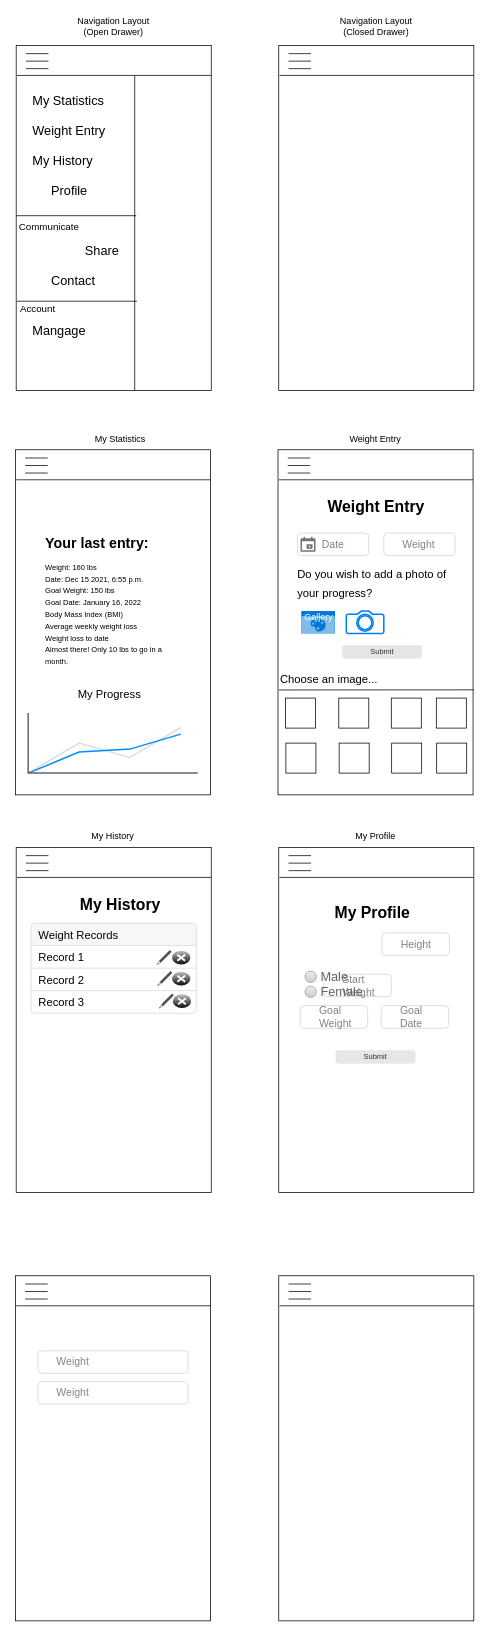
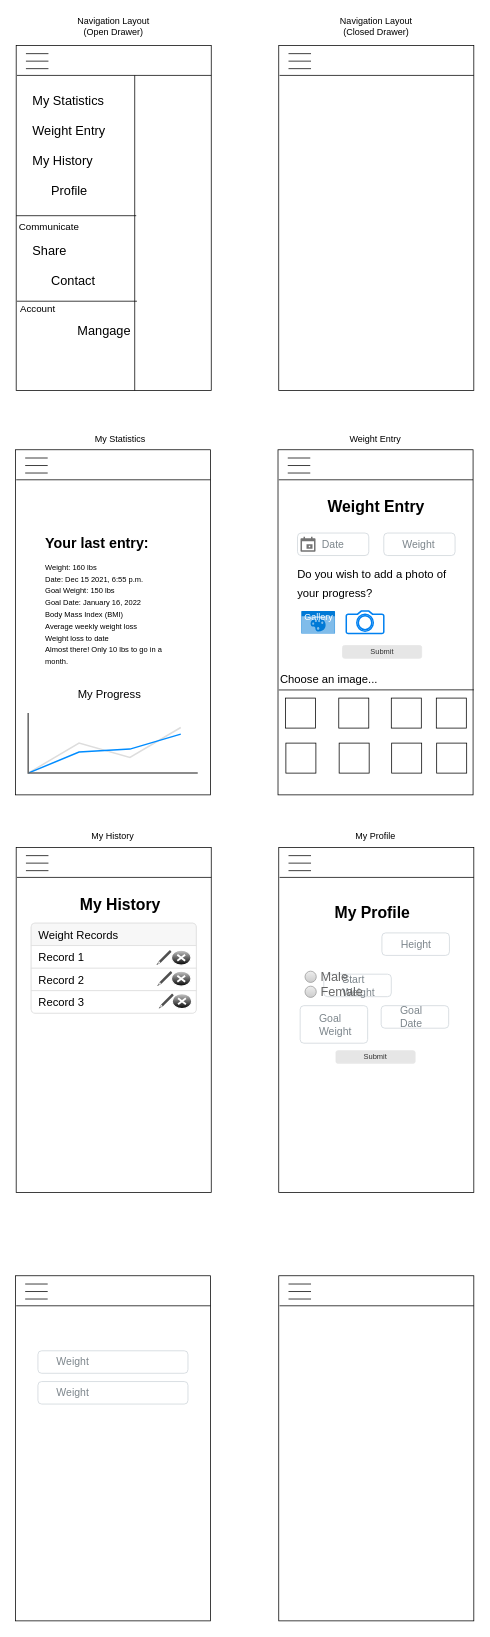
(129, 252) -> (76, 252)
(76, 331) -> (121, 331)
(334, 1017) -> (334, 1024)
